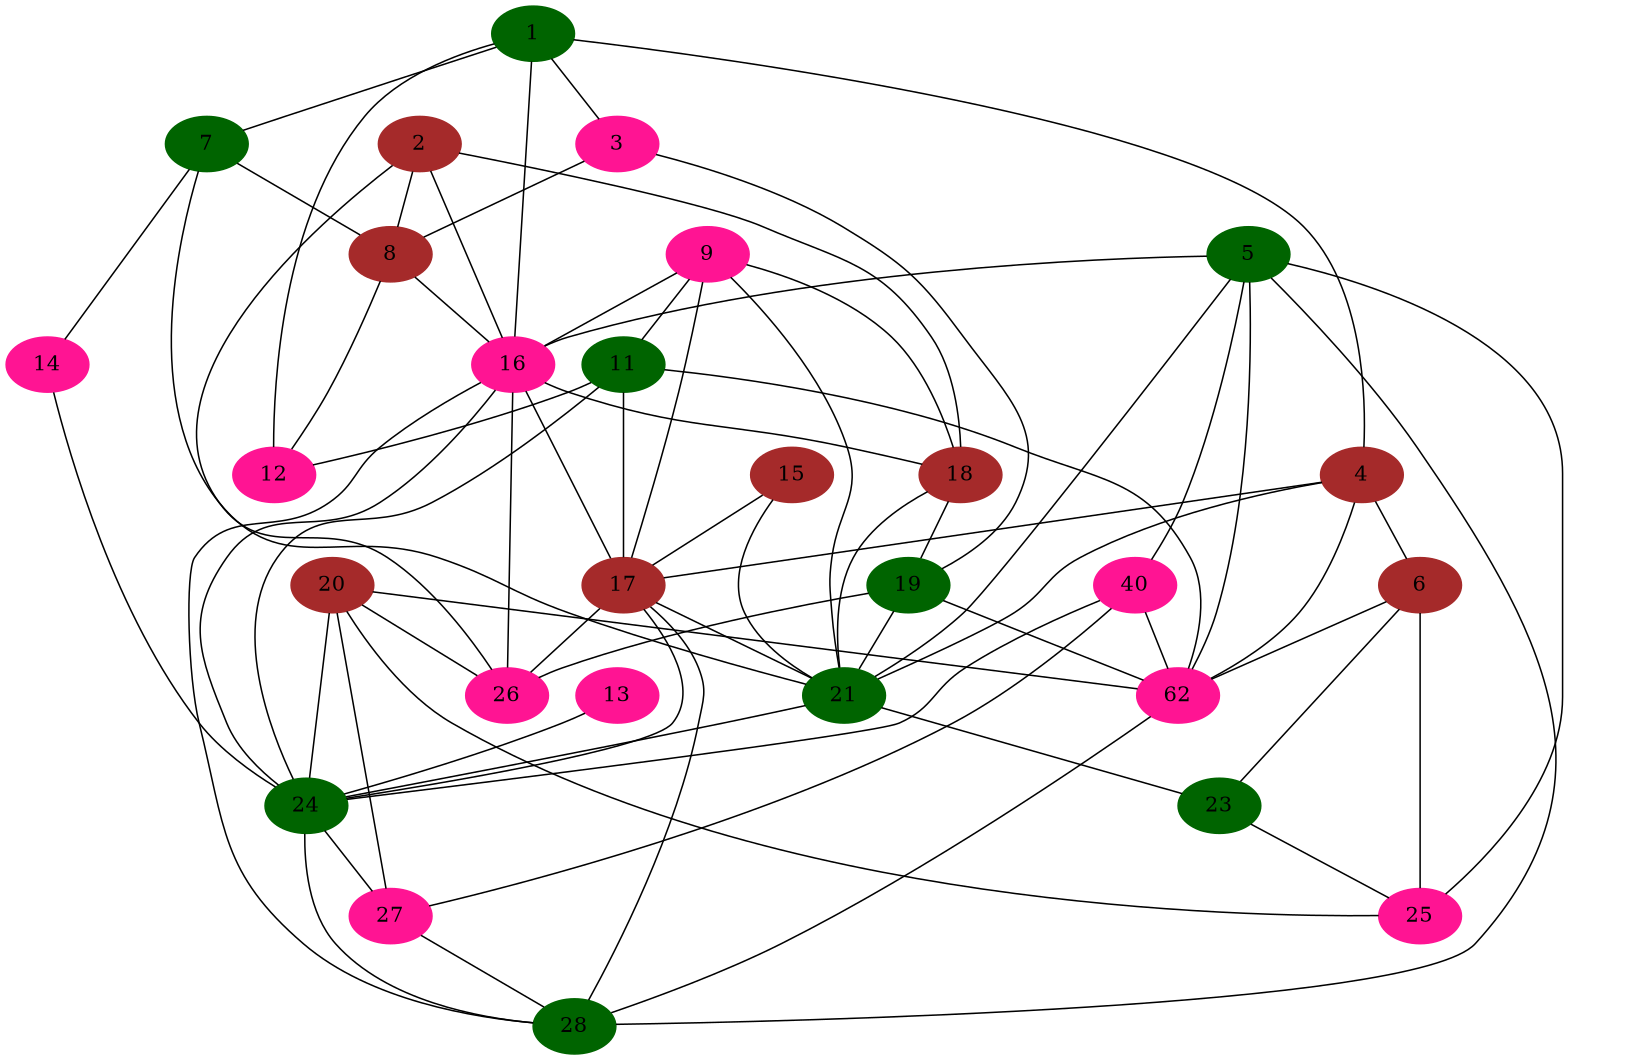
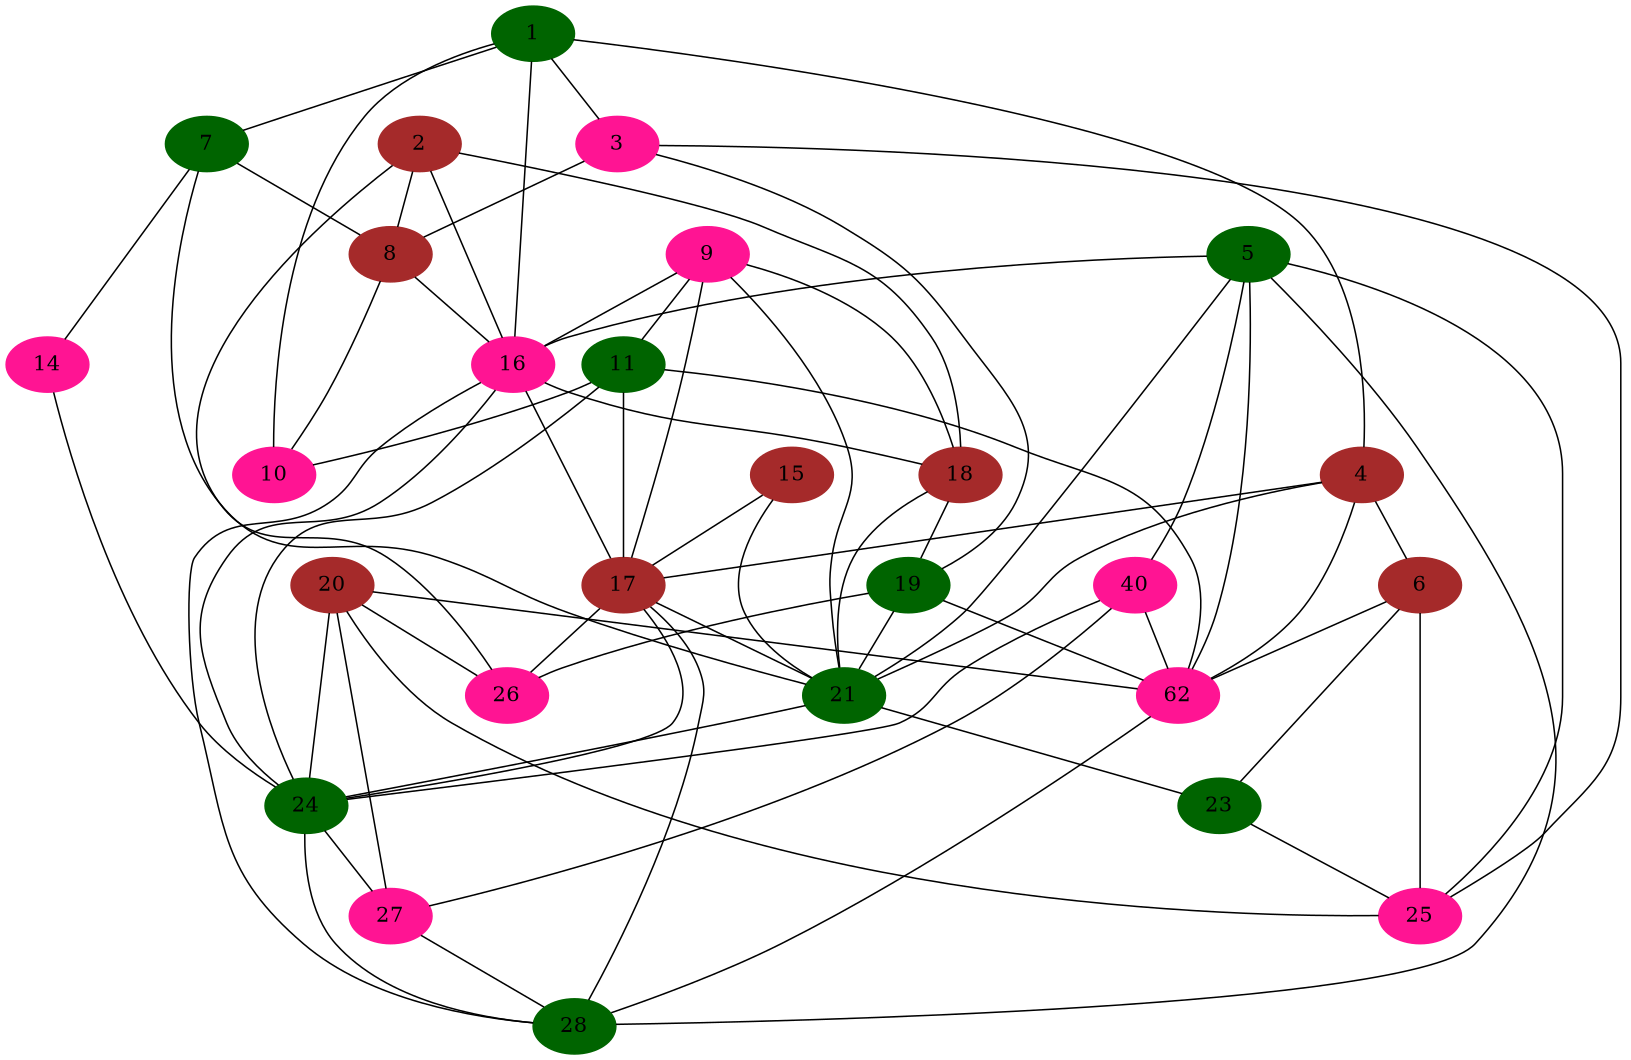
none -> (1469, 237)
(274, 475) -> (274, 475)
(510, 530) -> none
(617, 696) -> none
